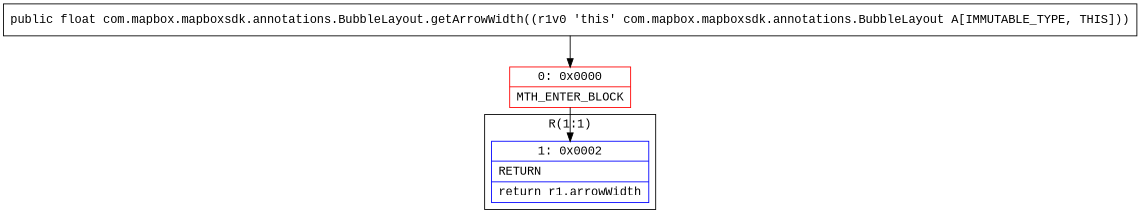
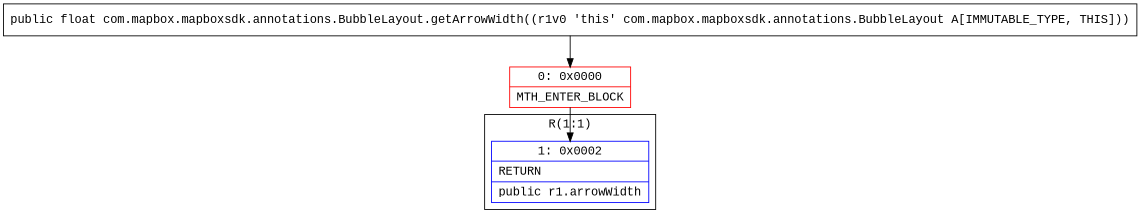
(570, 192) -> (570, 192)
